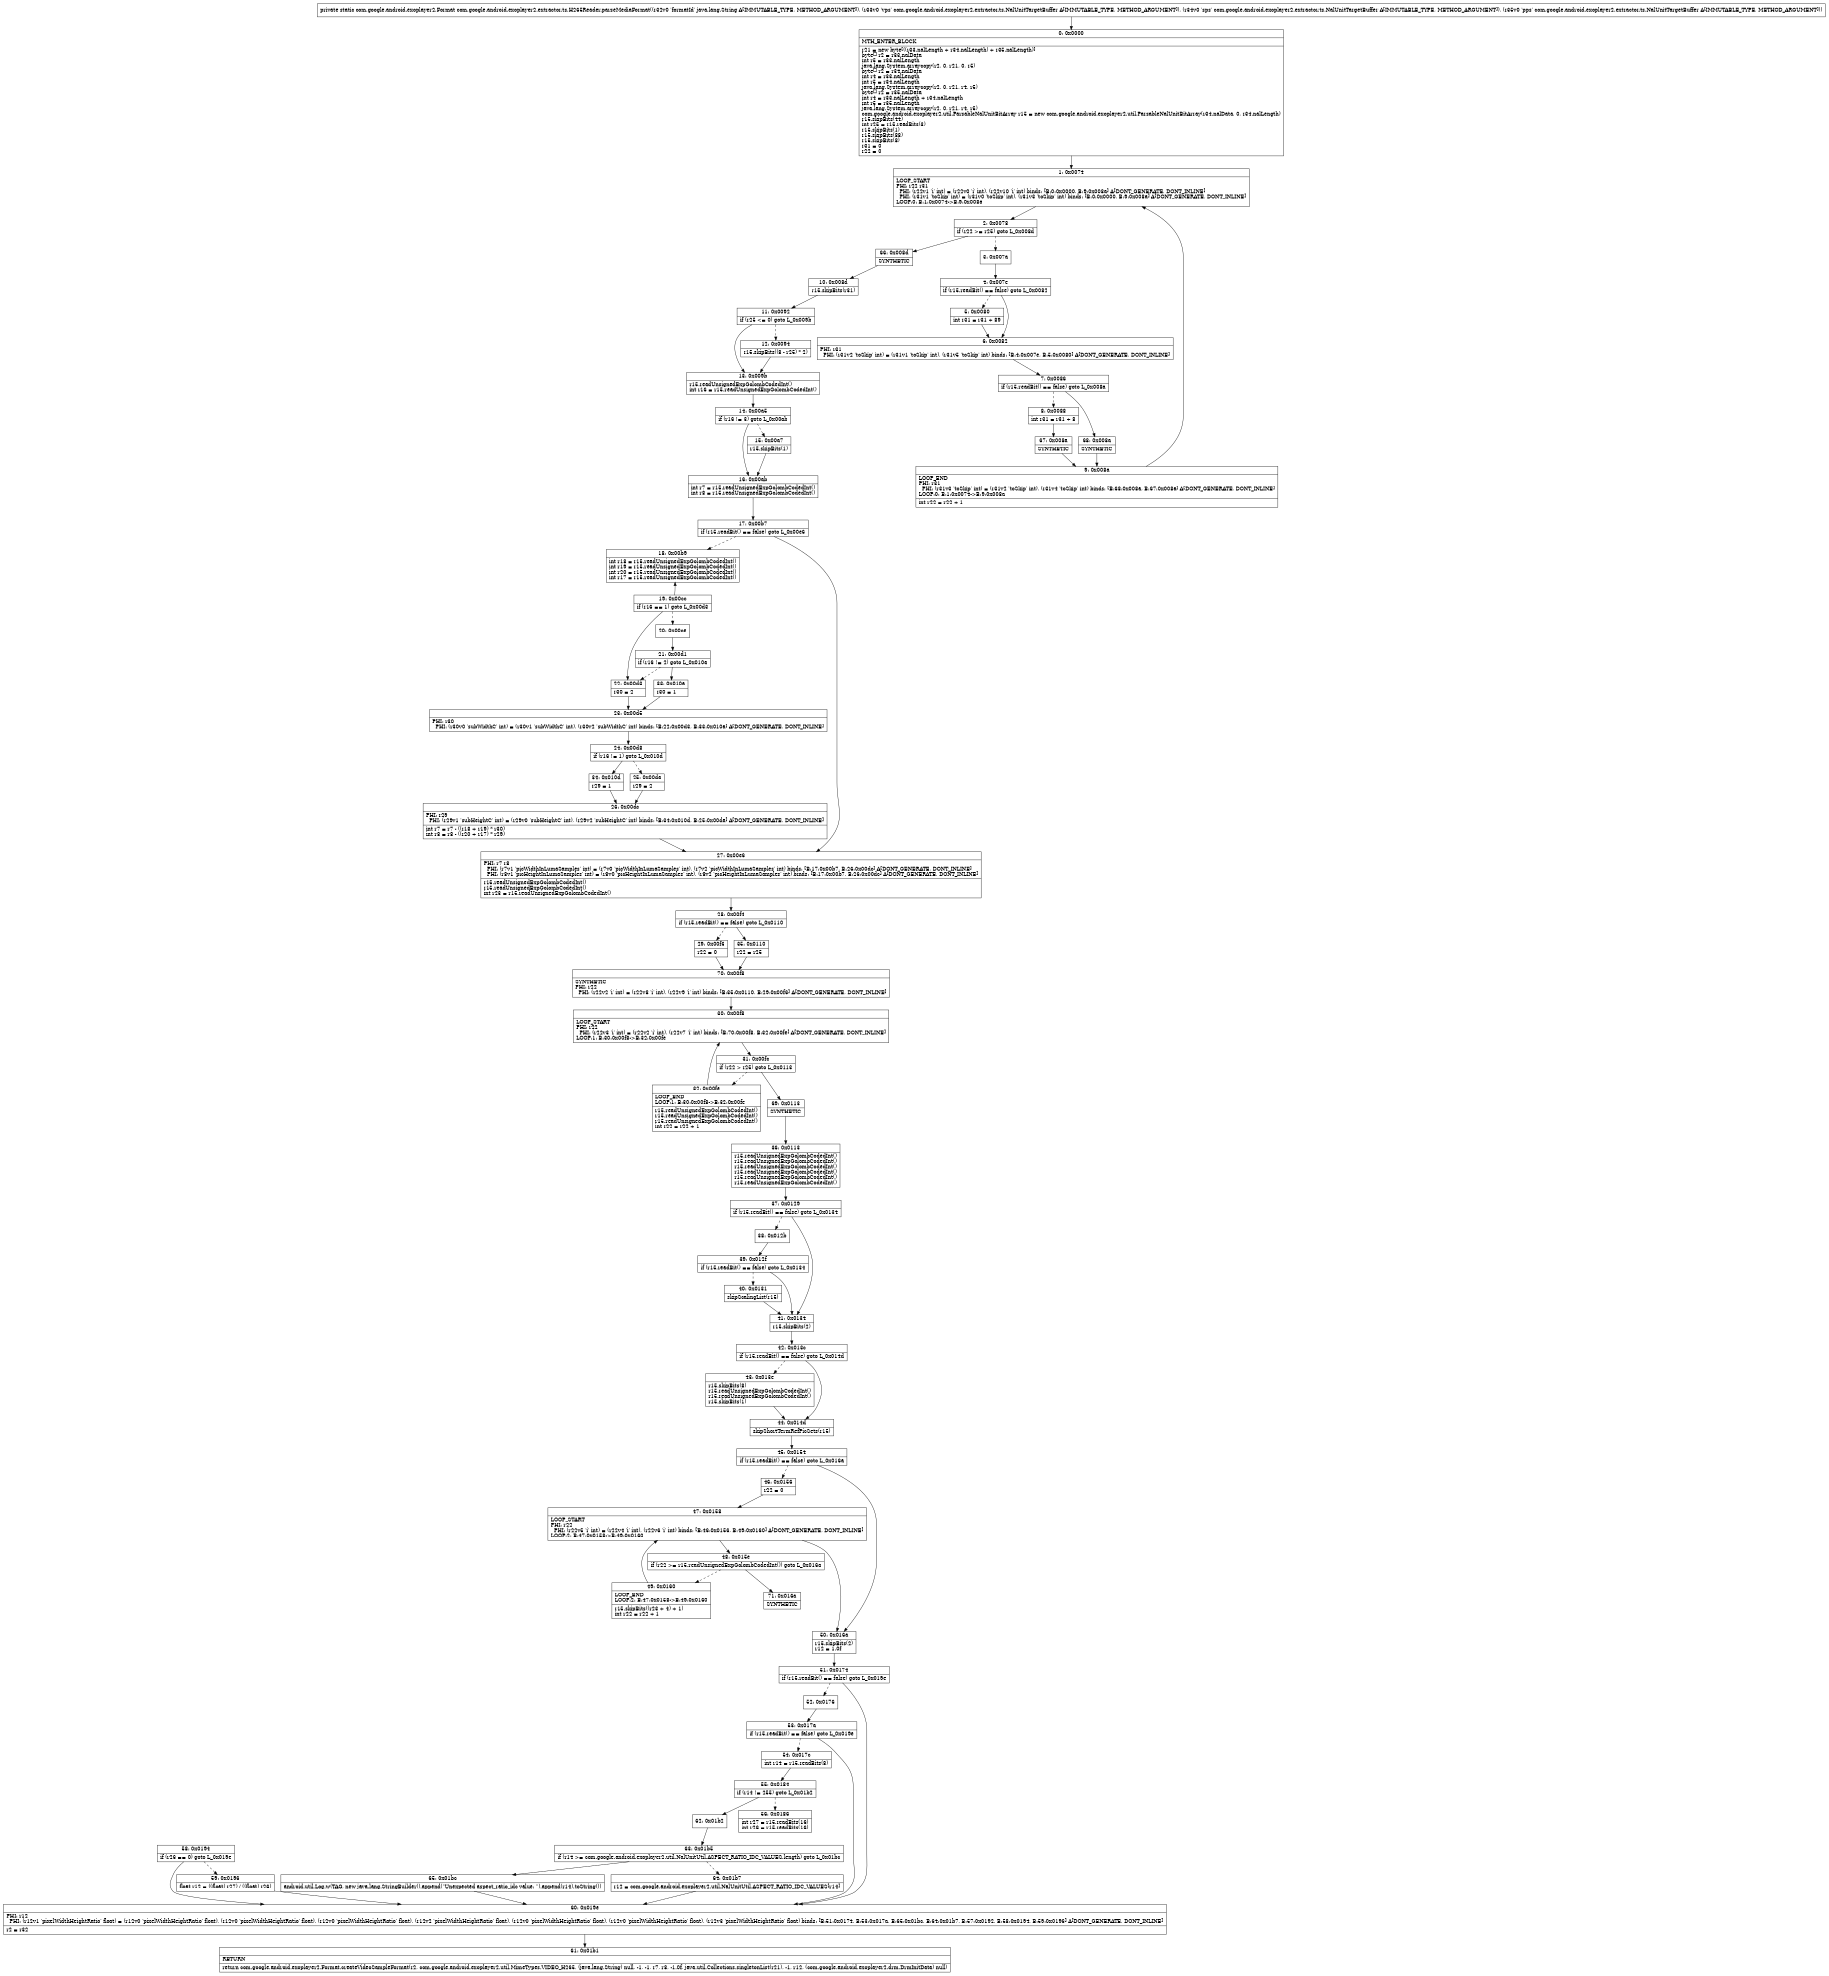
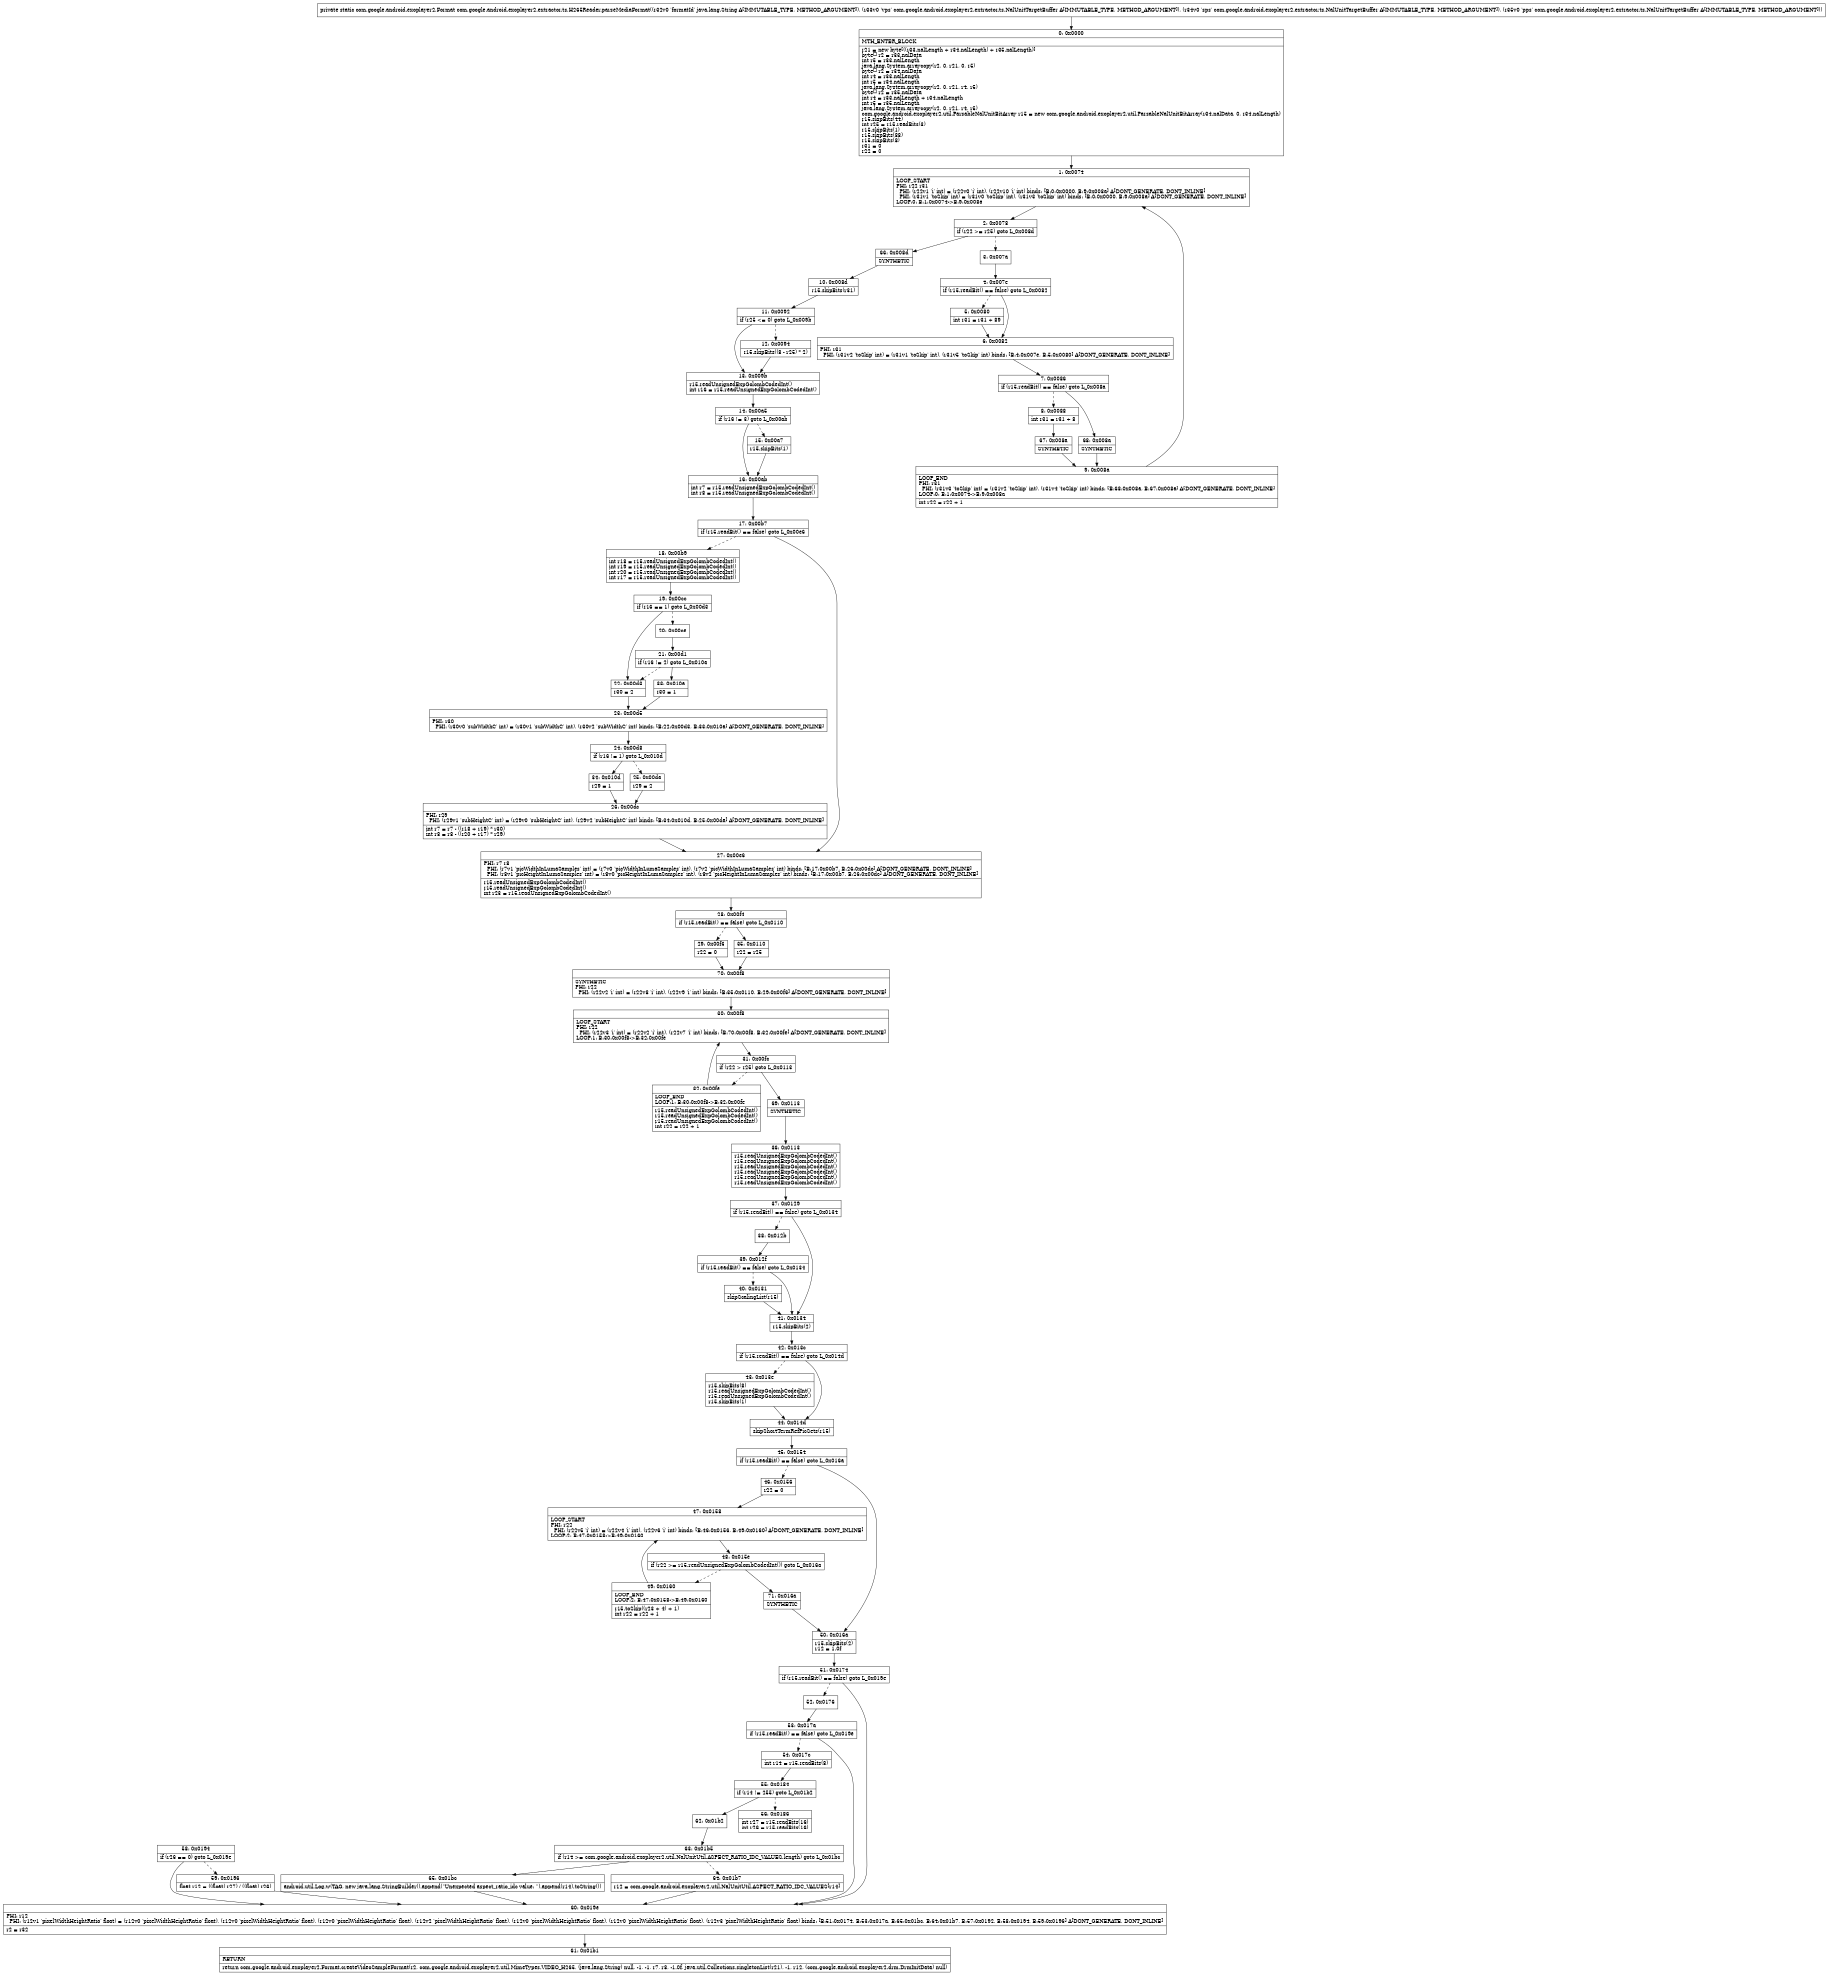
(675, 590) -> (670, 587)
(838, 1575) -> (805, 1619)
(649, 1609) -> (647, 1609)
